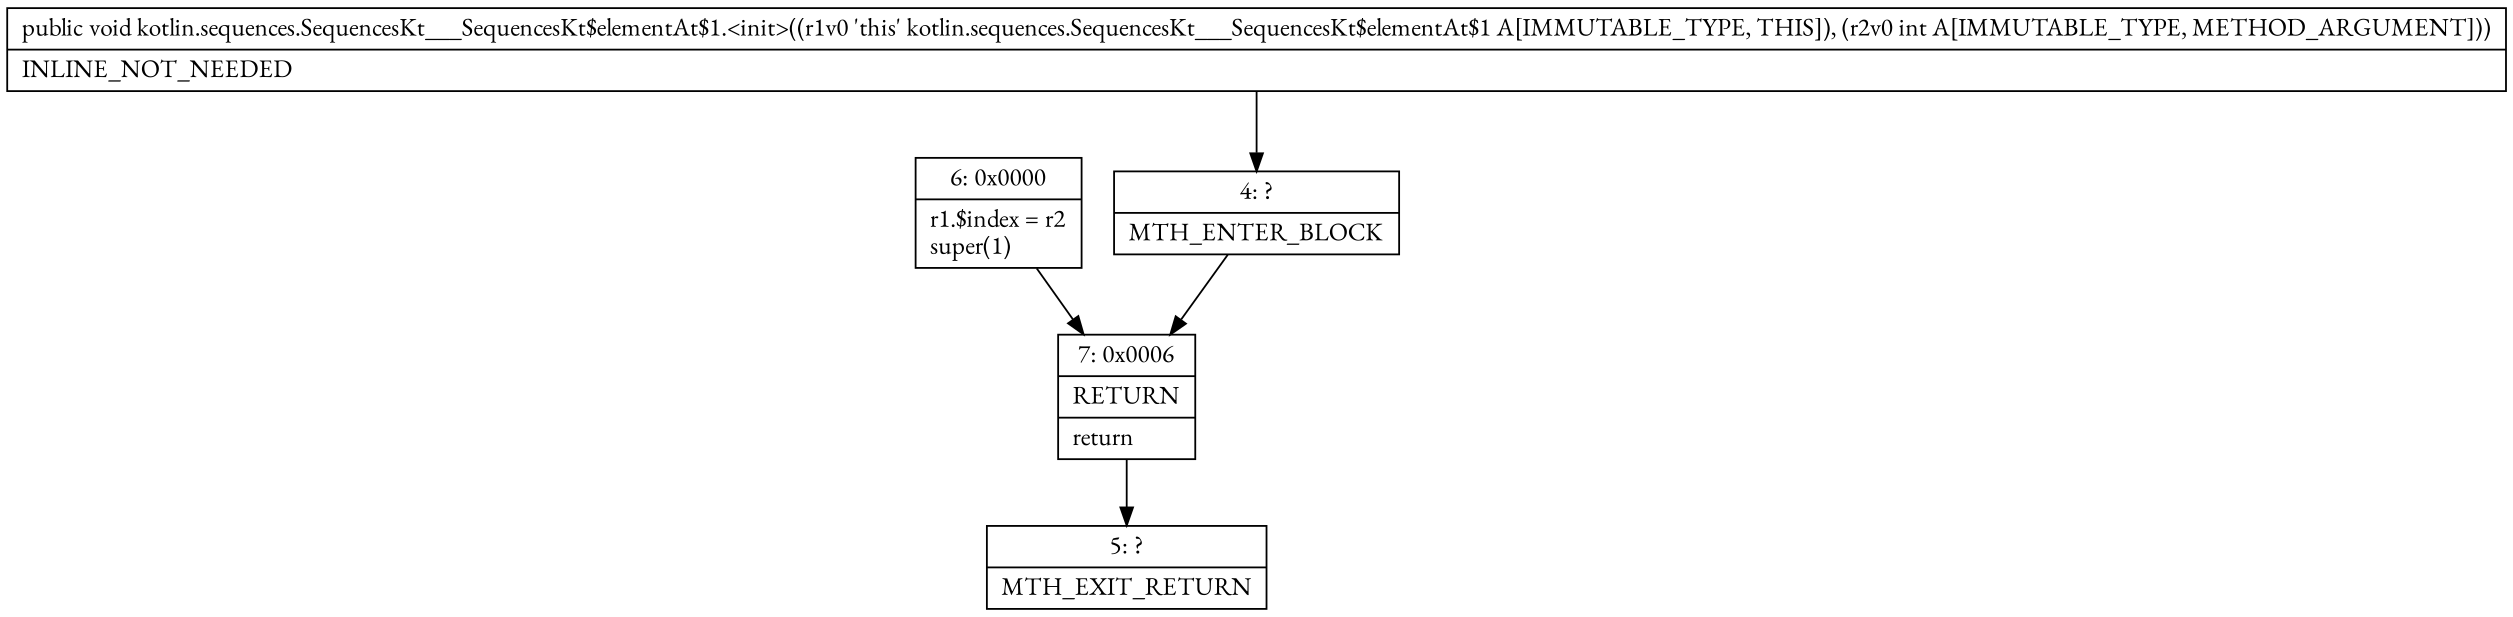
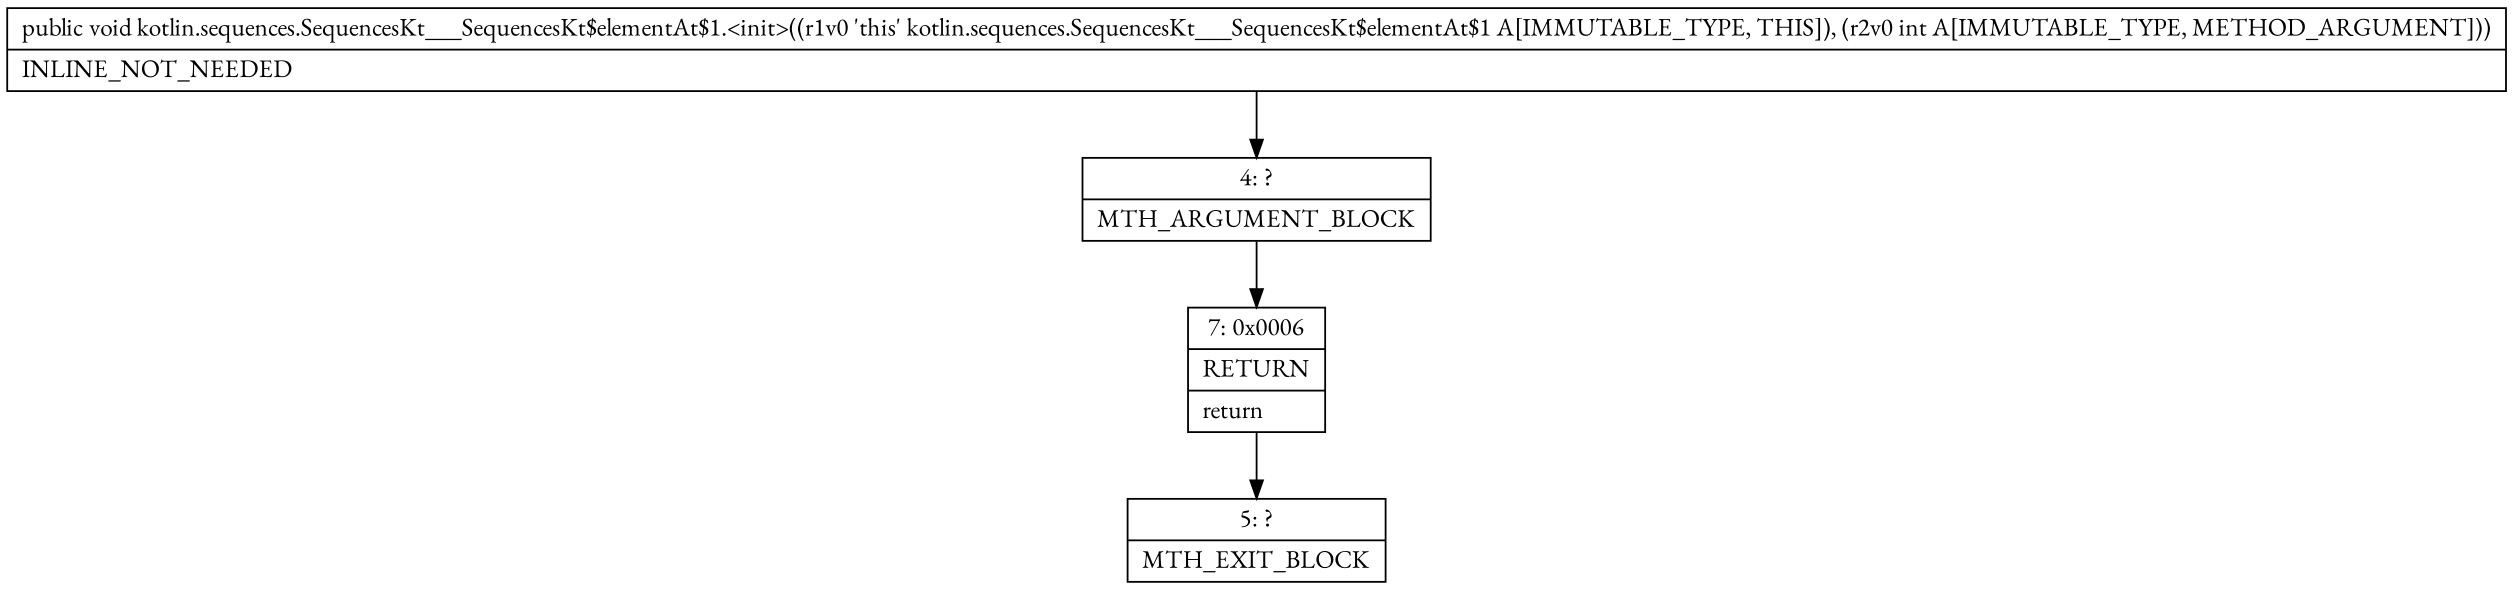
(999, 213) -> none
(1257, 233) -> (1257, 219)
(1127, 587) -> (1257, 560)
